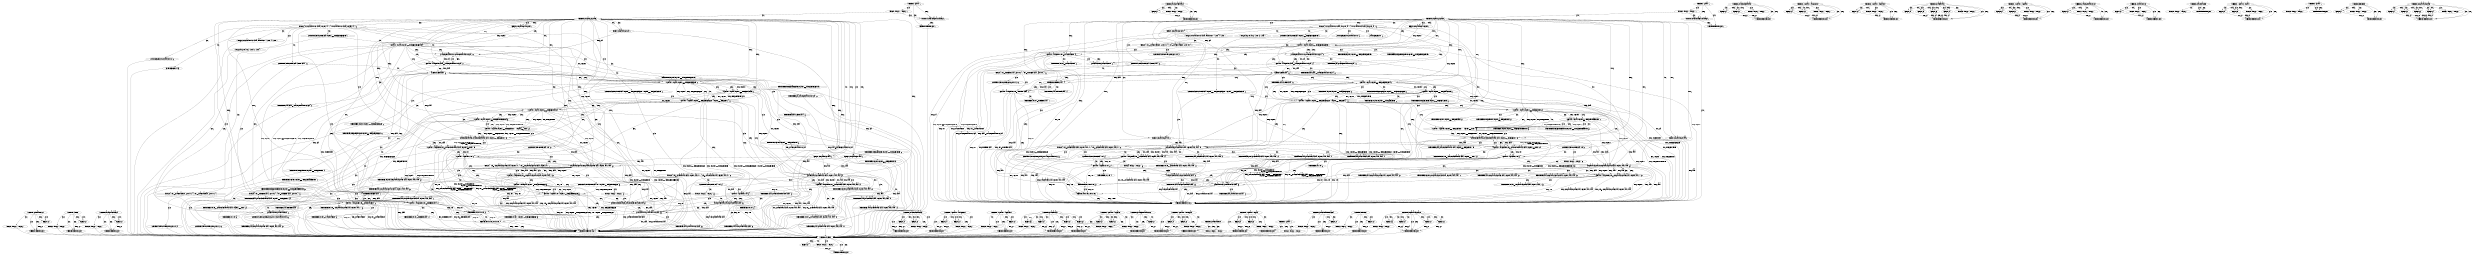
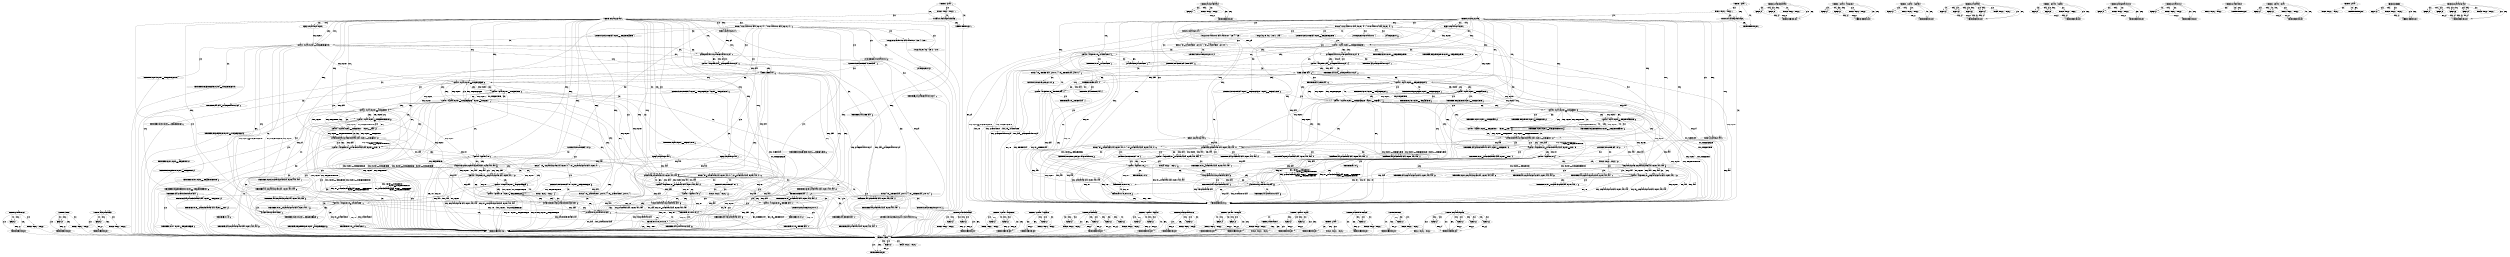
(505, 201) -> (164, 210)
none -> (301, 217)
none -> (307, 227)
